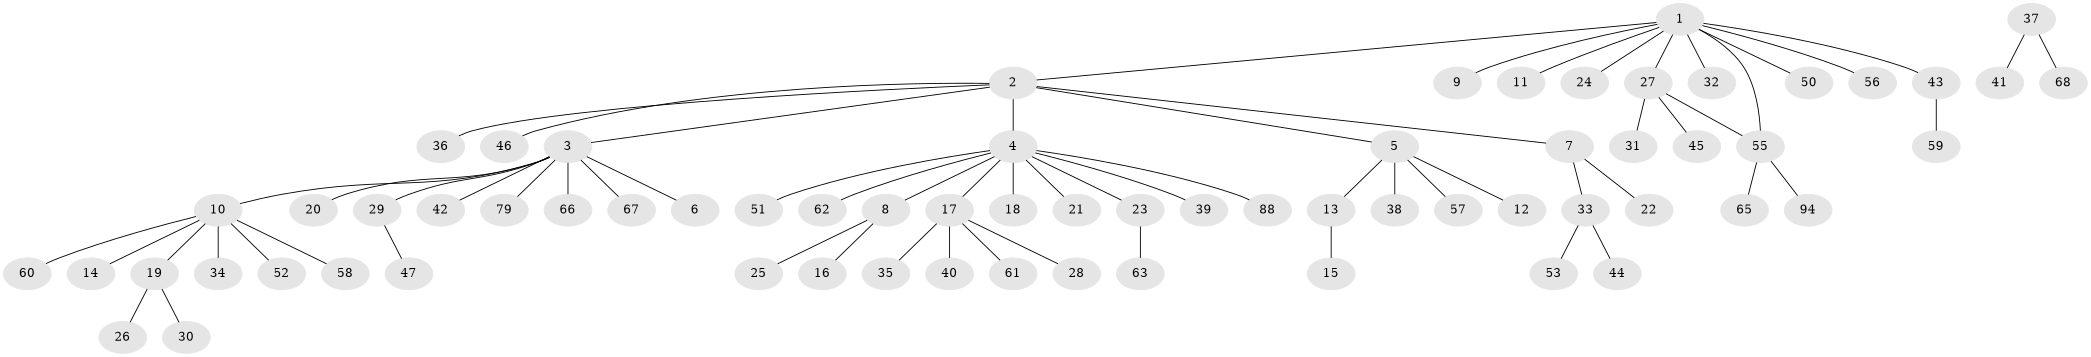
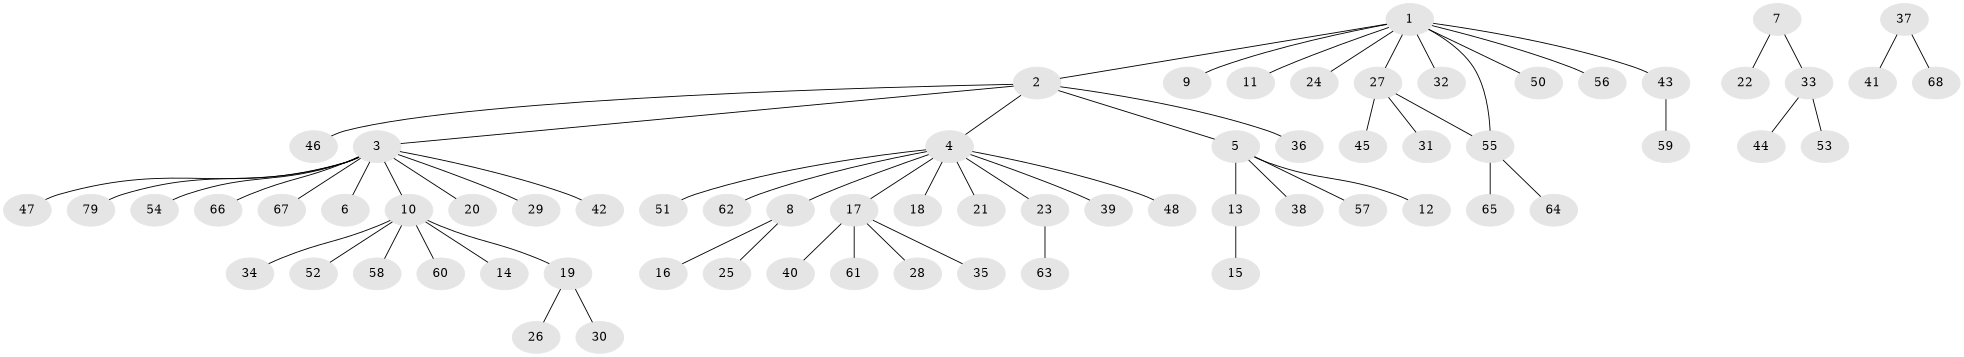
(1291, 115) -> none
none -> (155, 210)
(1268, 210) -> (1172, 210)
(1808, 210) -> (1554, 210)
(393, 242) -> (170, 178)
